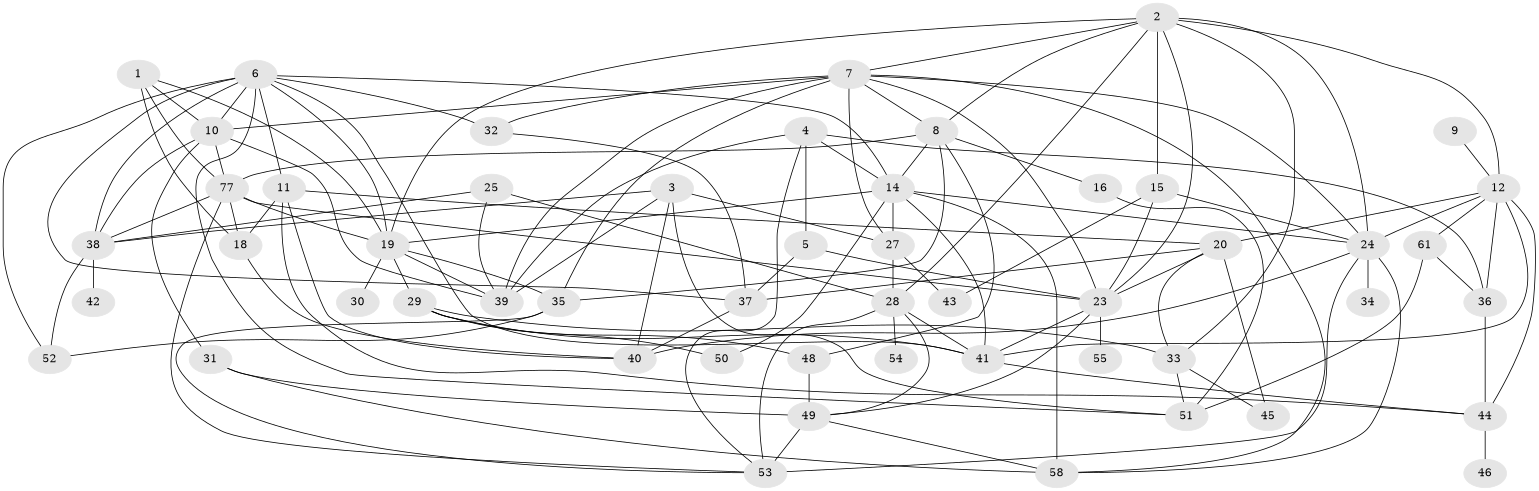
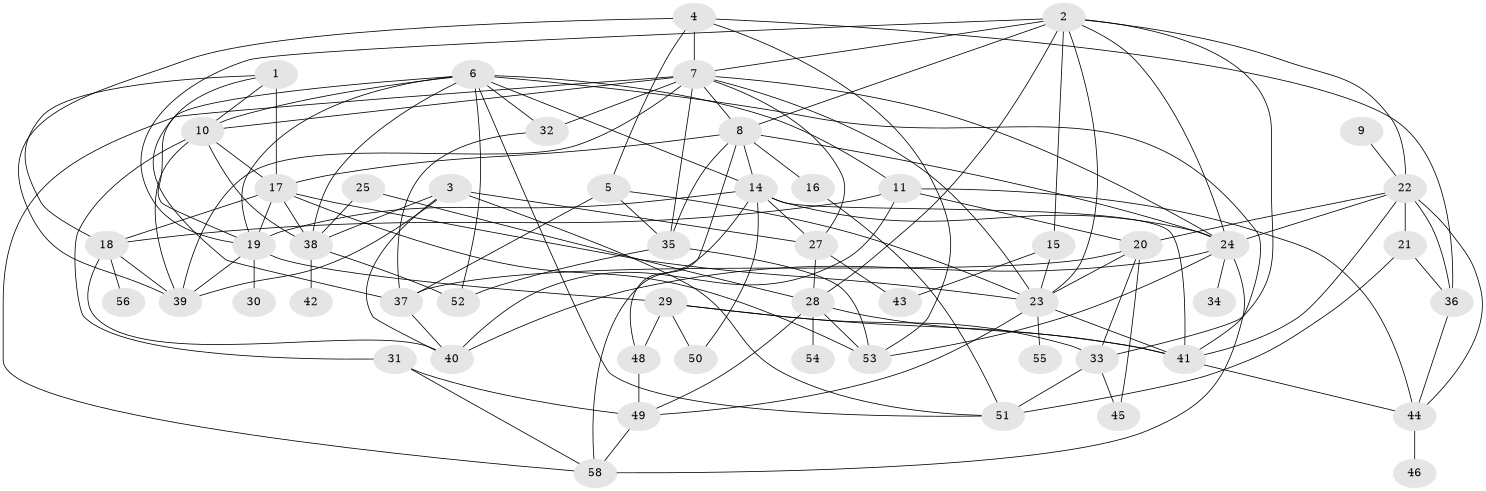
(848, 159) -> (694, 46)
(227, 188) -> (276, 188)
(1499, 188) -> (1405, 188)
(1263, 217) -> (988, 178)
(1425, 245) -> (1405, 245)
(479, 247) -> (144, 274)
(476, 270) -> (634, 212)
none -> (124, 302)
(787, 445) -> none
